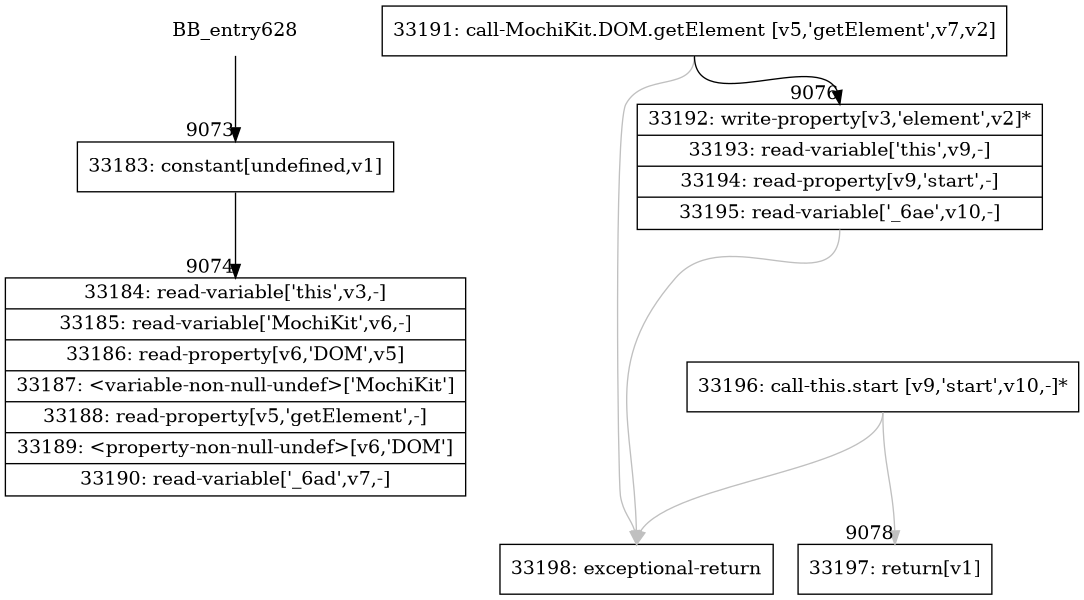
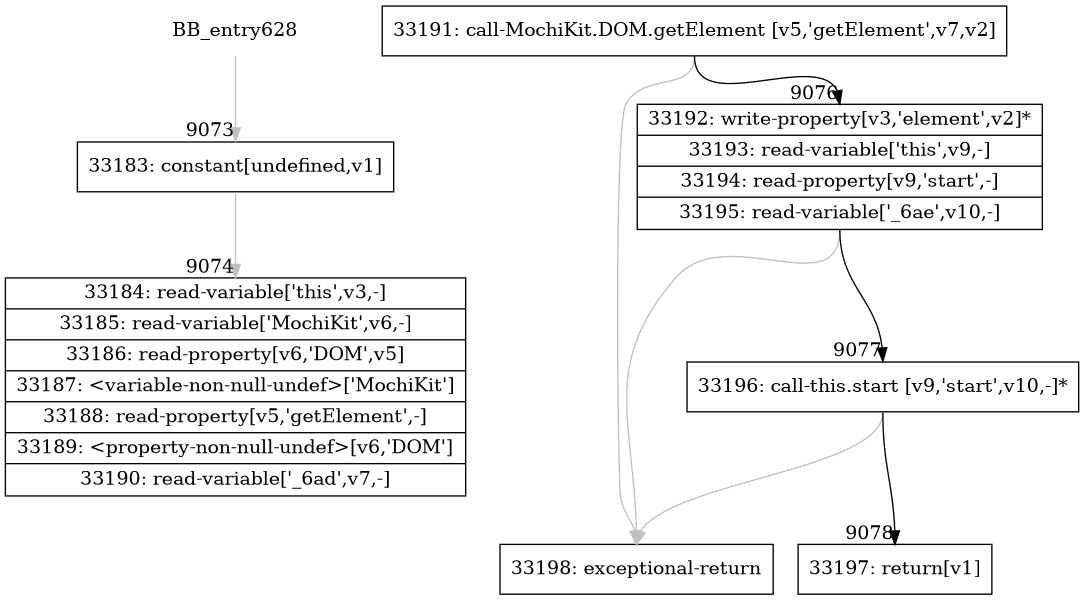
(236, 92) -> (236, 92)
(236, 228) -> (236, 228)
none -> (858, 290)
(888, 472) -> (888, 472)
